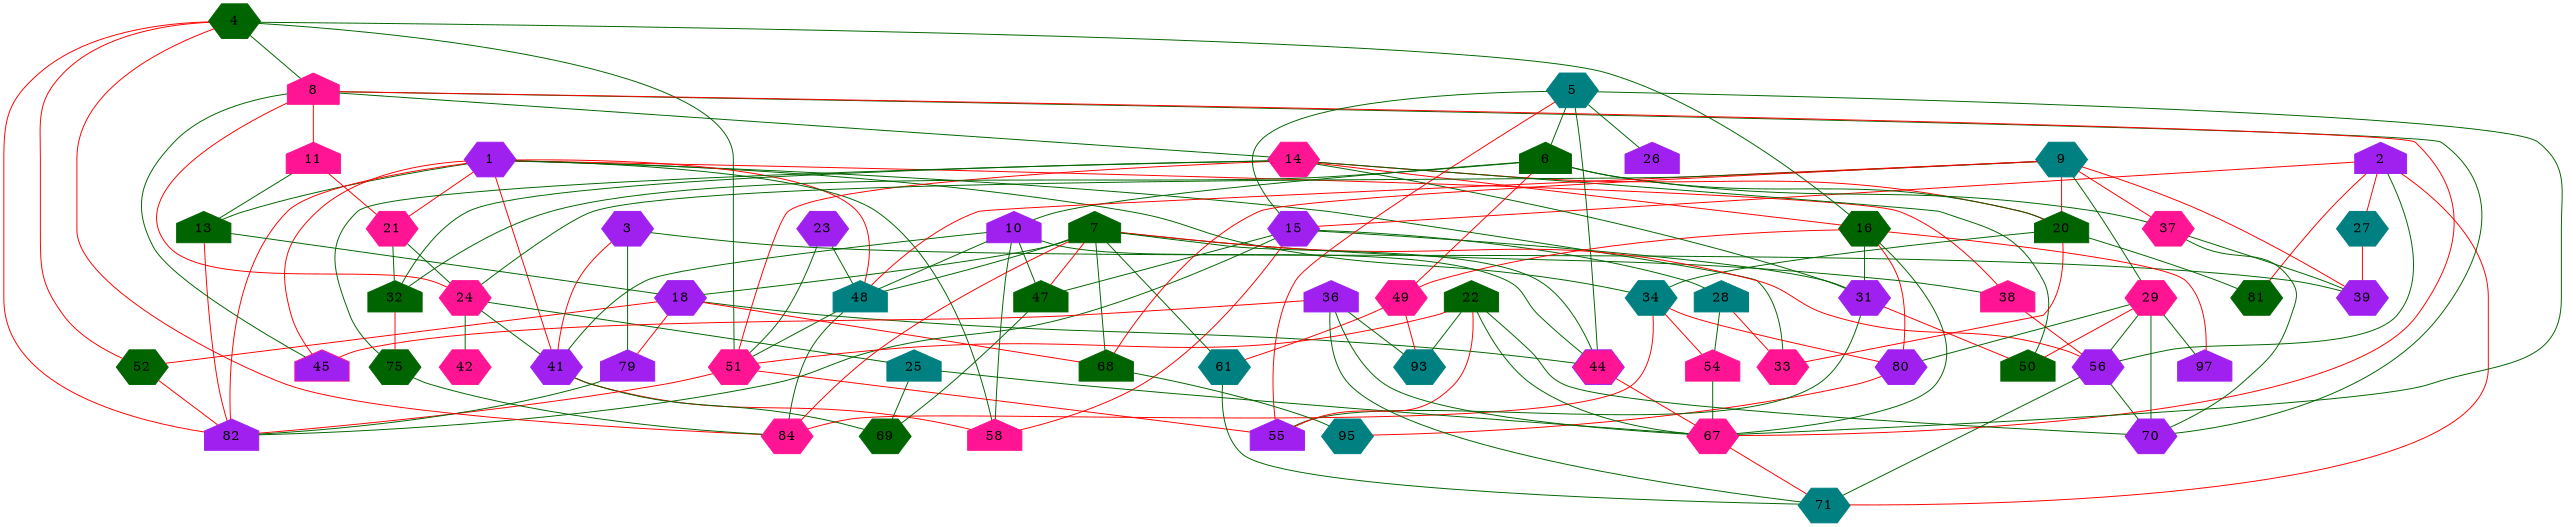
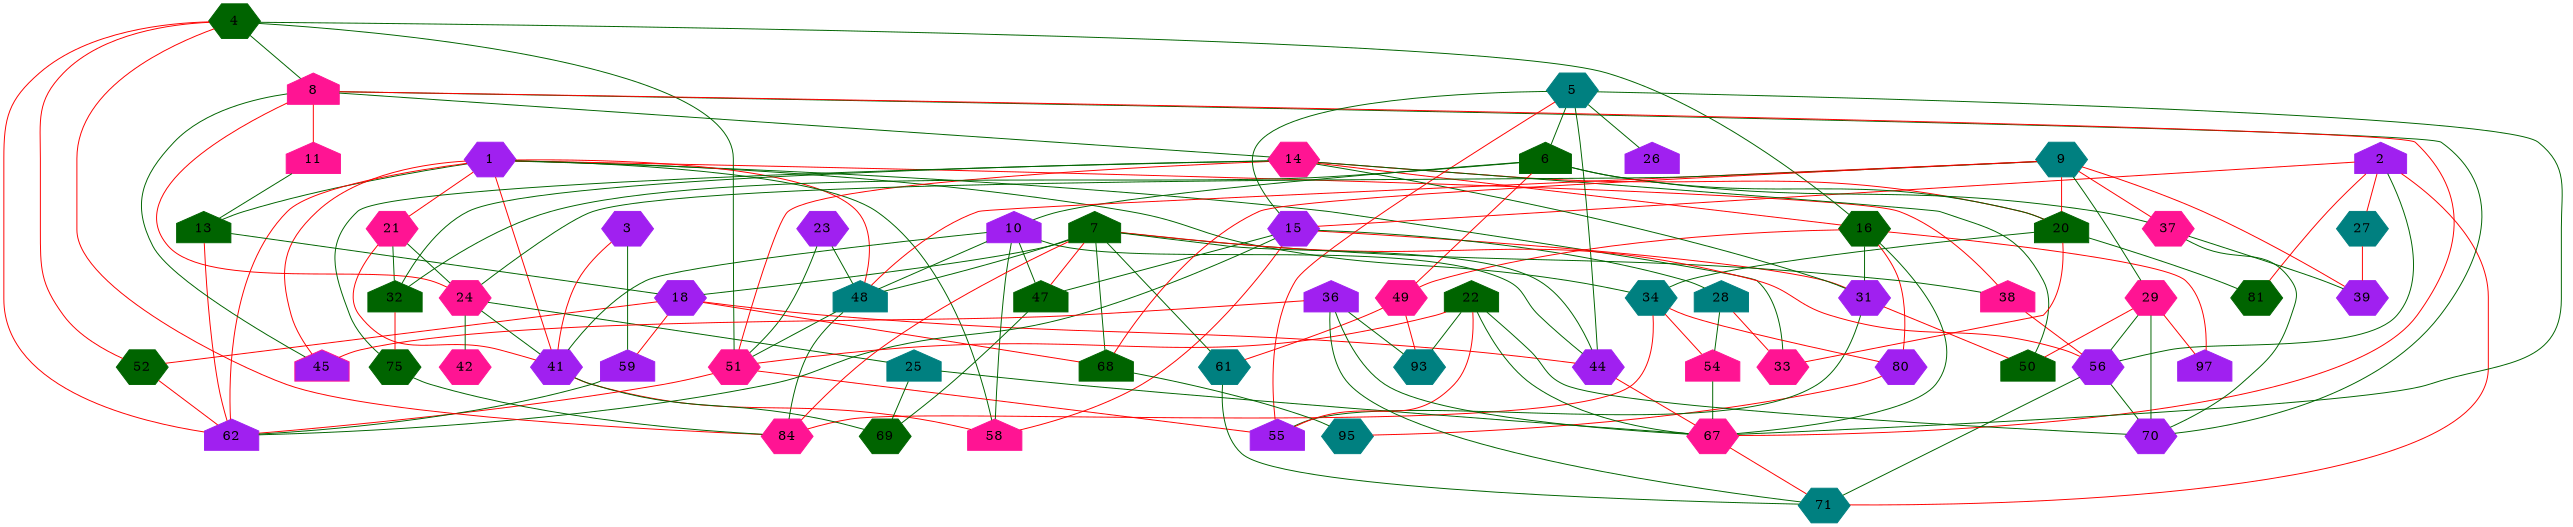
(354, 195) -> (425, 345)
(1583, 250) -> (1583, 250)
(1878, 259) -> none
(1139, 333) -> (1139, 333)
(2026, 333) -> none
(2180, 335) -> (2180, 335)
(628, 367) -> (628, 367)
(1598, 367) -> (1598, 367)
(232, 436) -> (232, 436)
